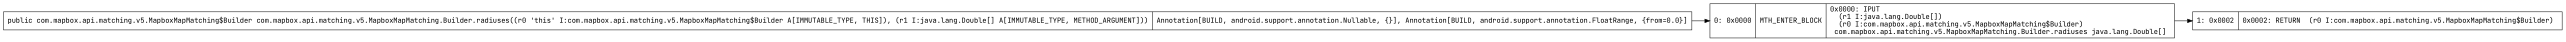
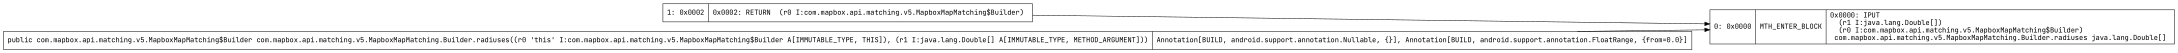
(2181, 21) -> (1369, 20)
